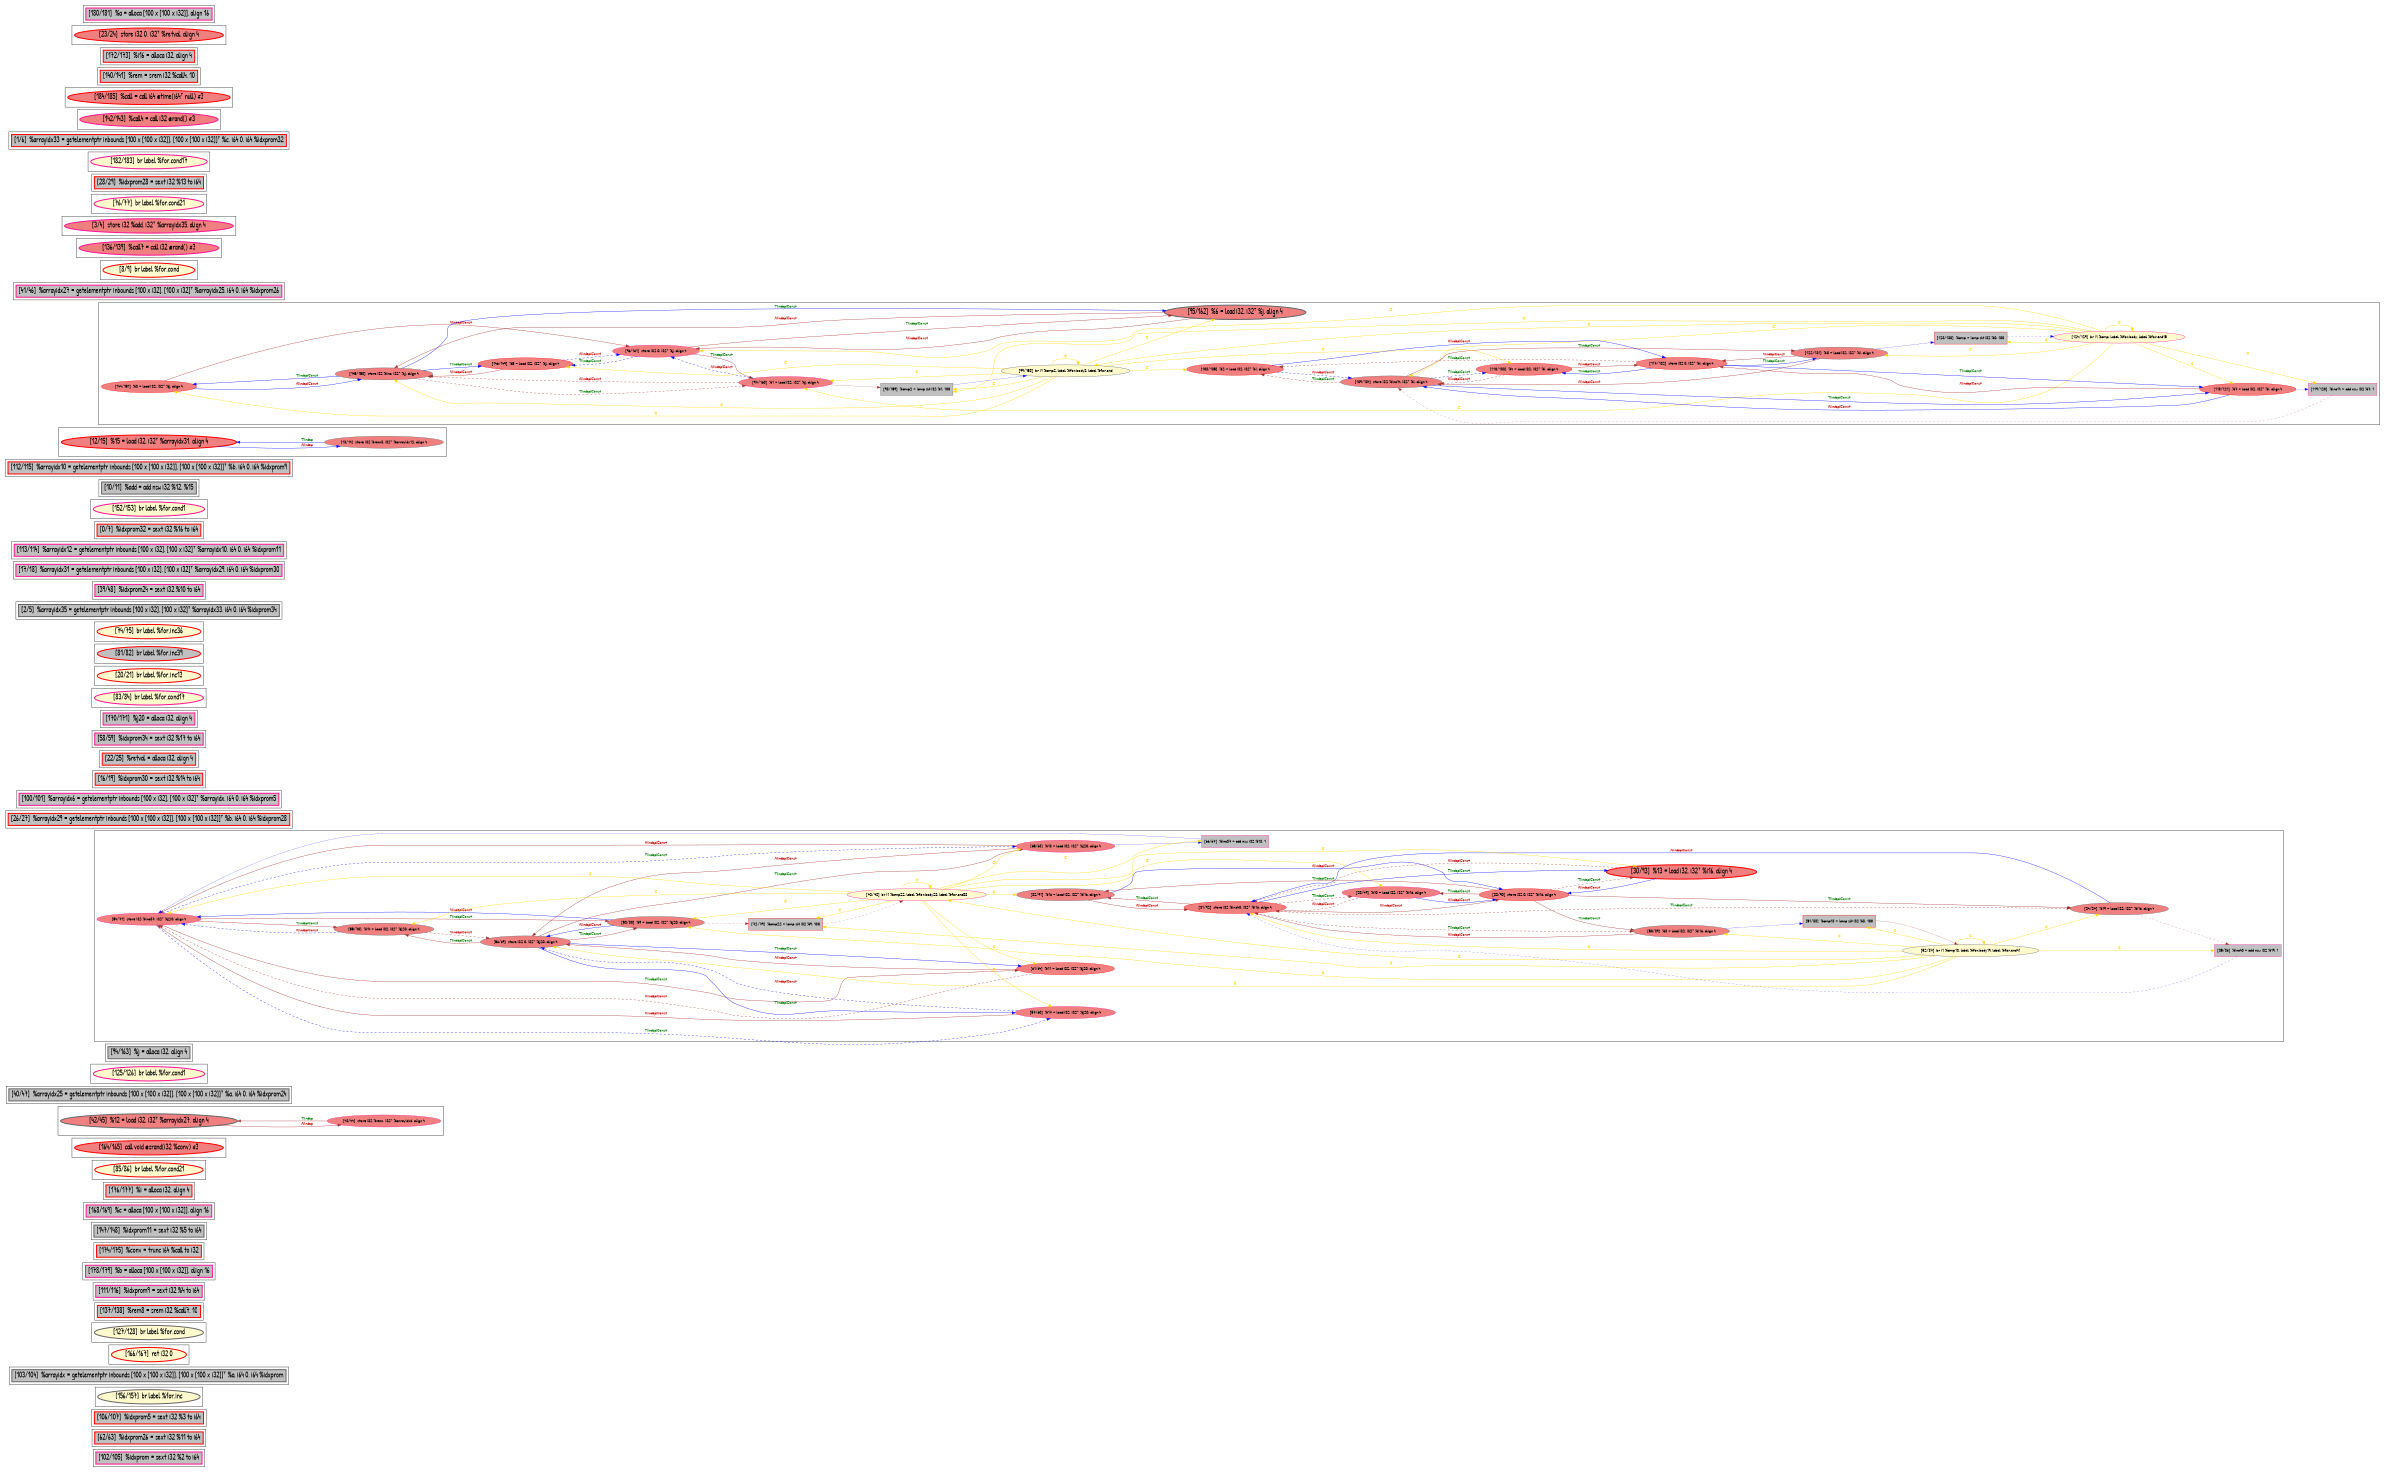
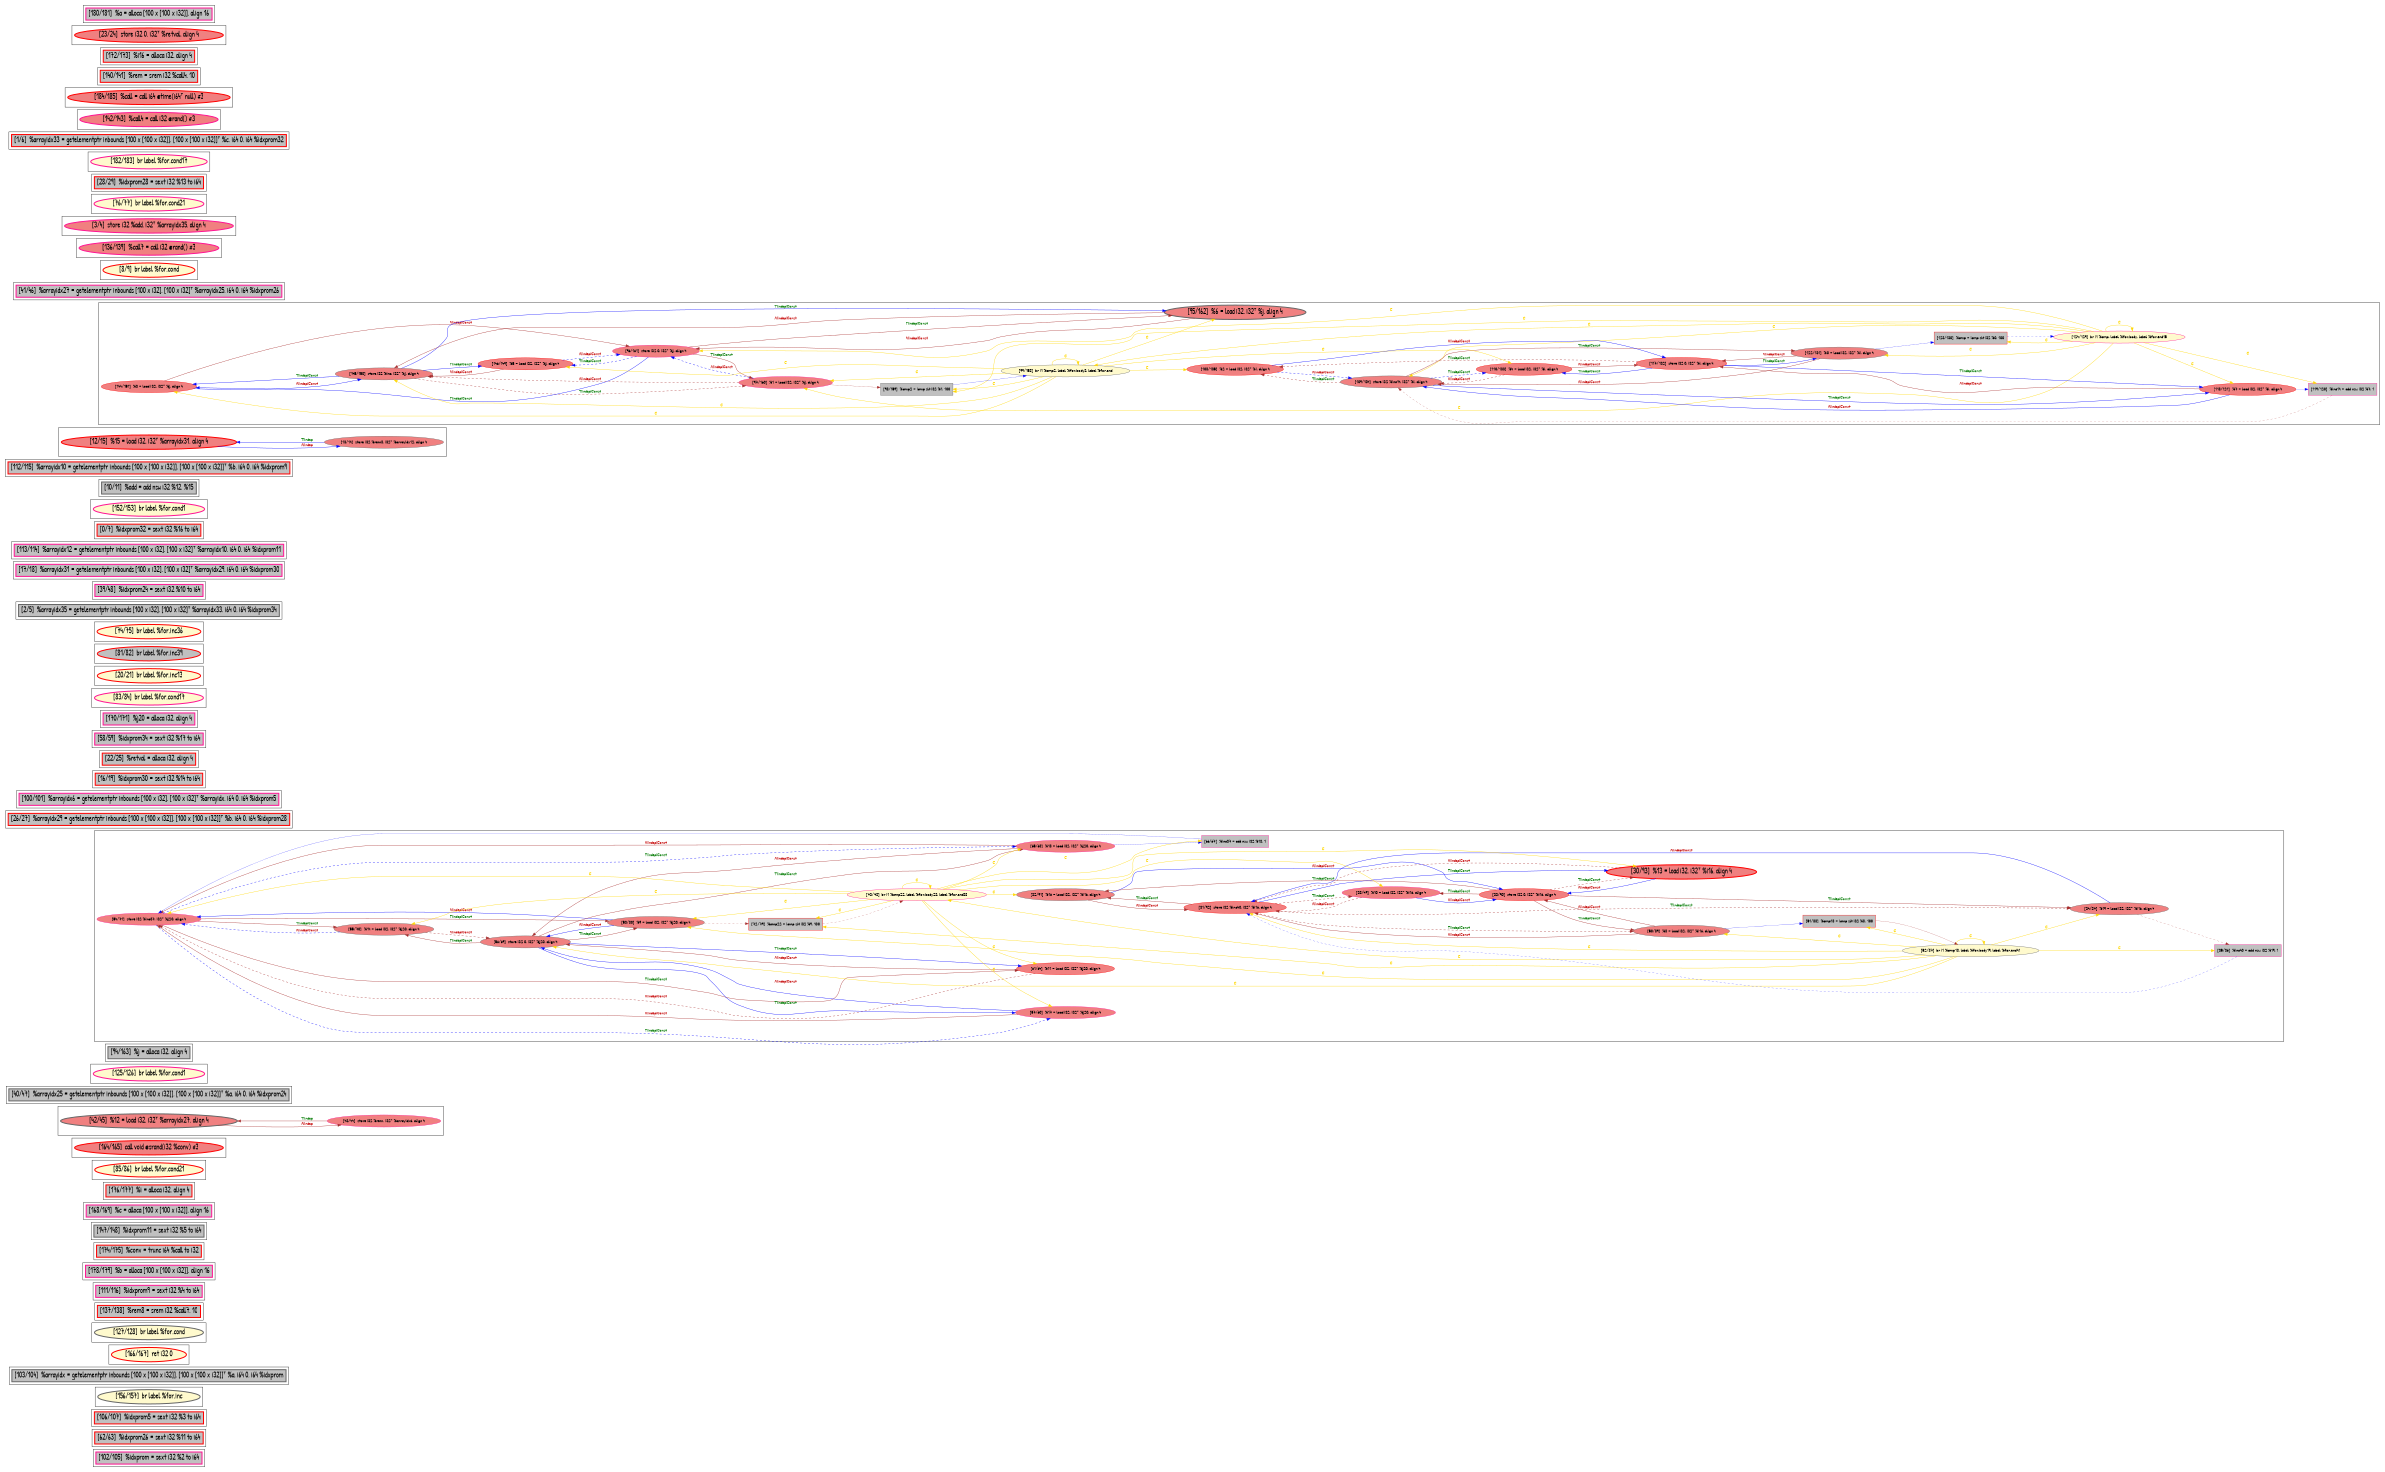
none -> (428, 399)
(1389, 912) -> (1601, 915)
(778, 992) -> (778, 992)
